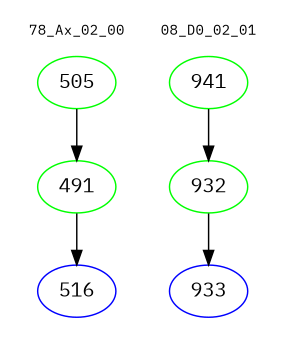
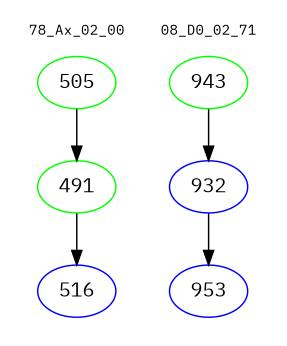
(209, 31) -> (209, 31)
(209, 83) -> (209, 83)
(209, 187) -> (209, 187)
(209, 291) -> (209, 291)
